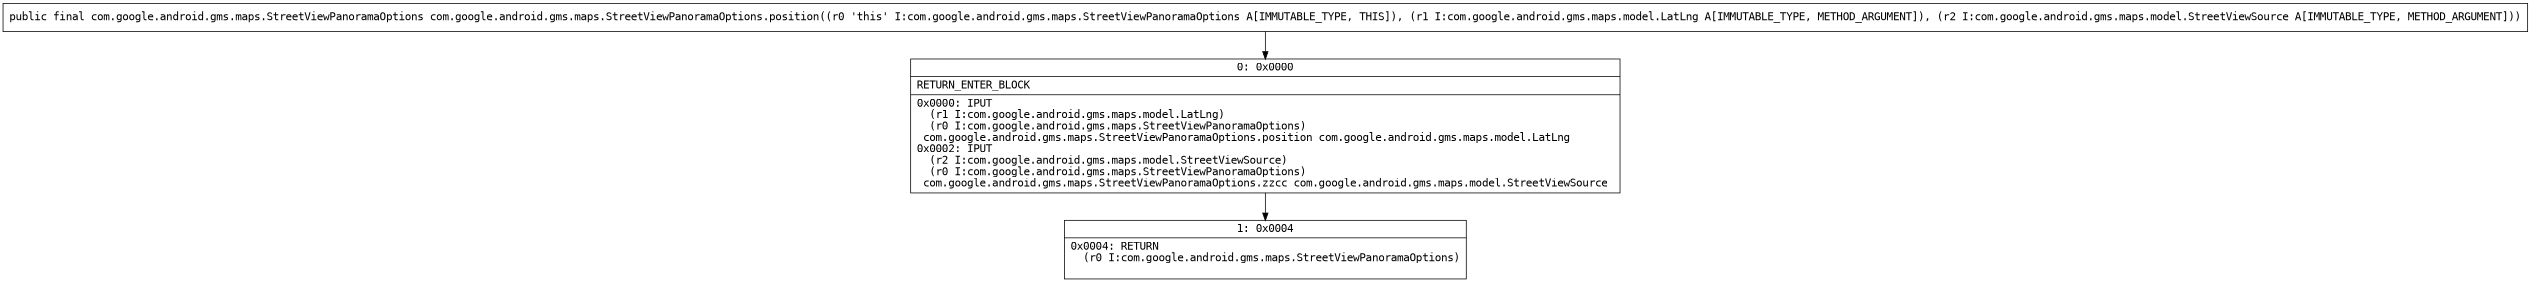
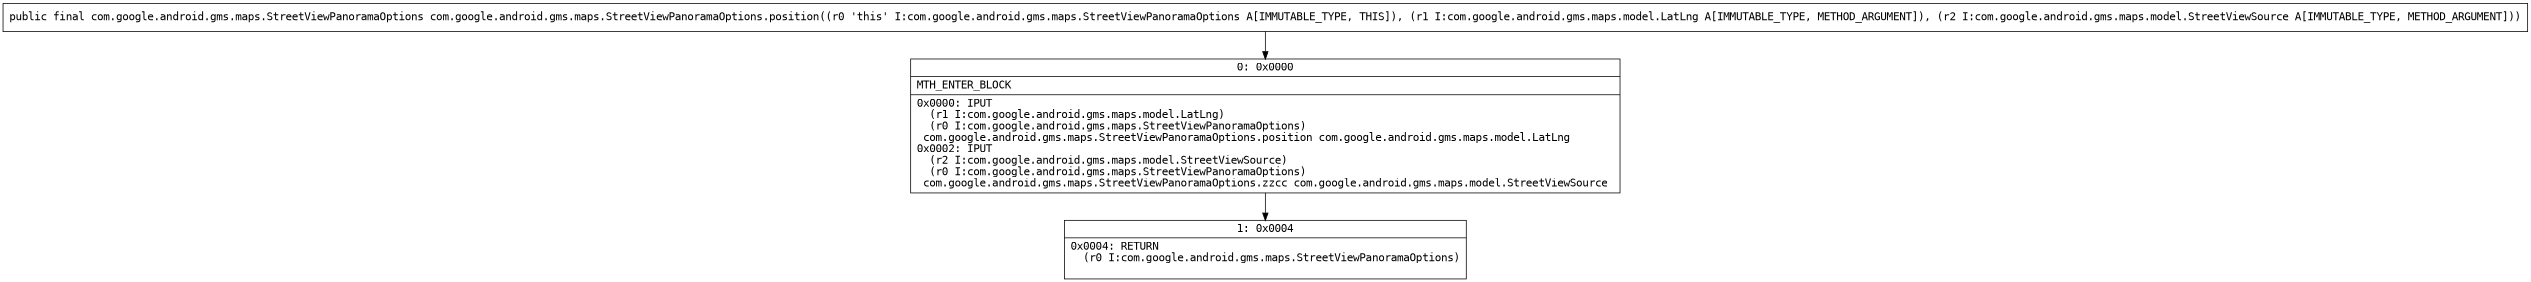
(973, 85) -> (964, 85)
